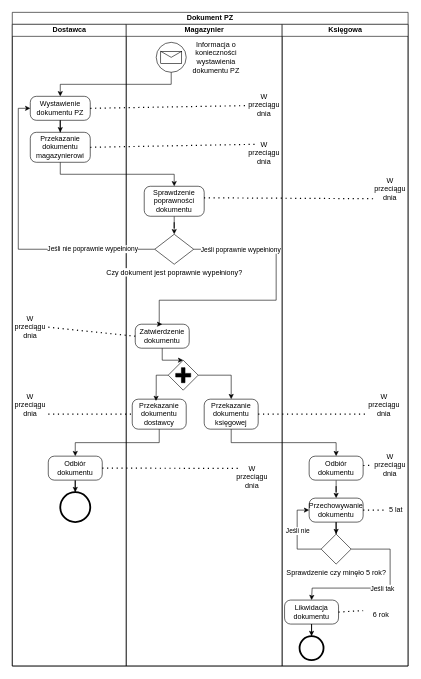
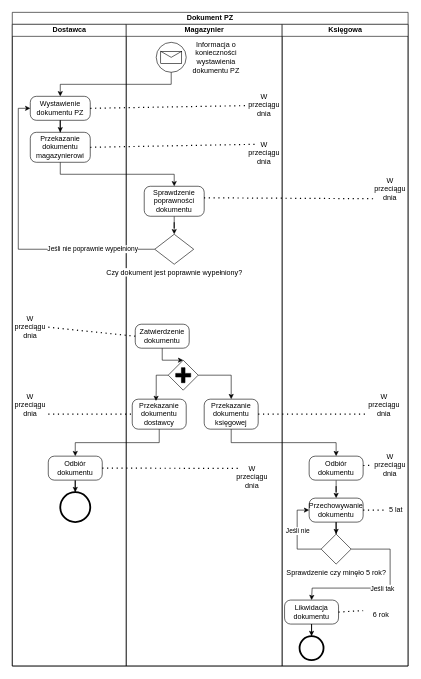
(238, 249) -> none
